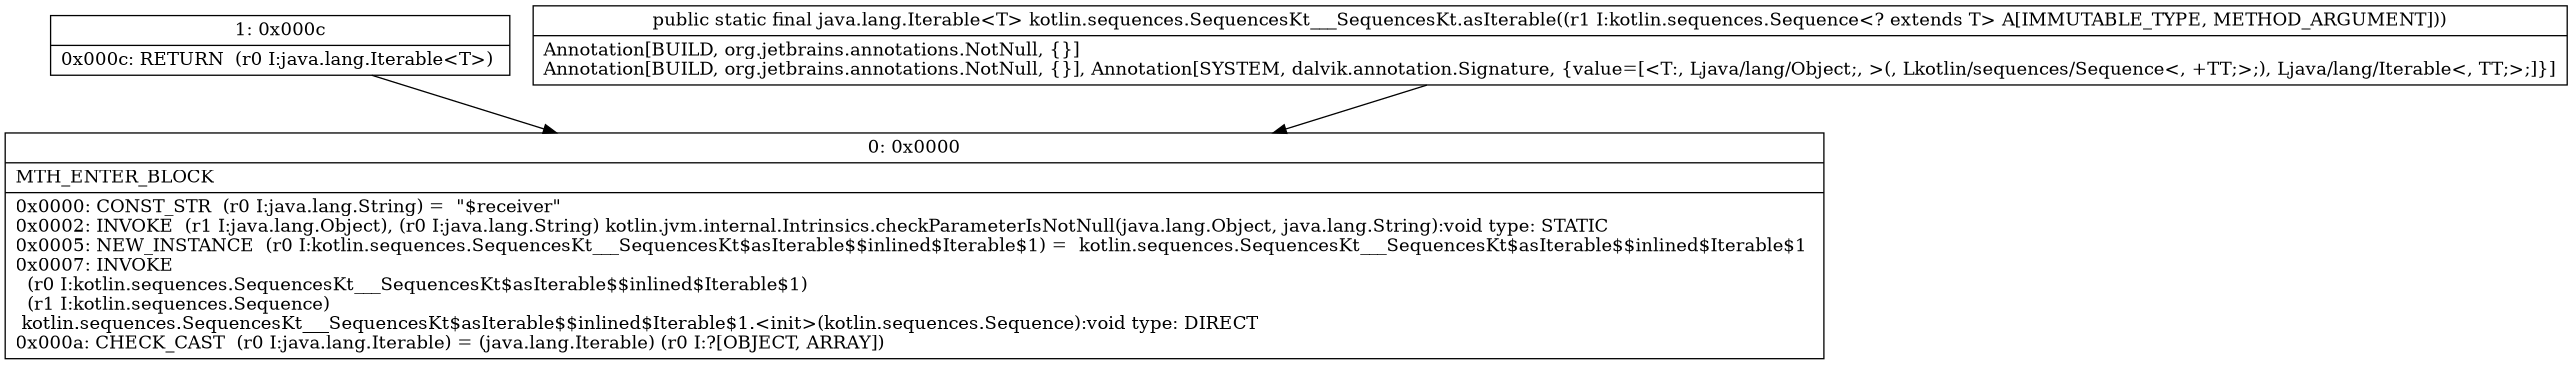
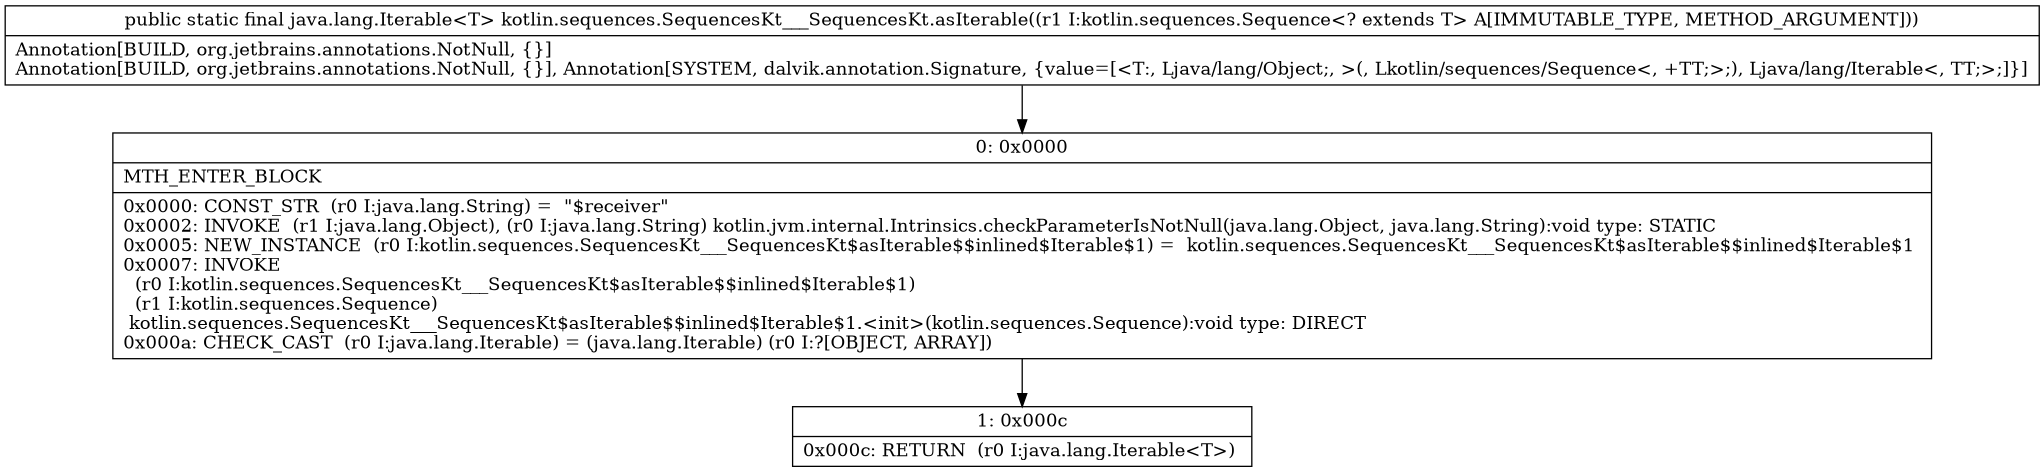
(458, 102) -> (1022, 376)
